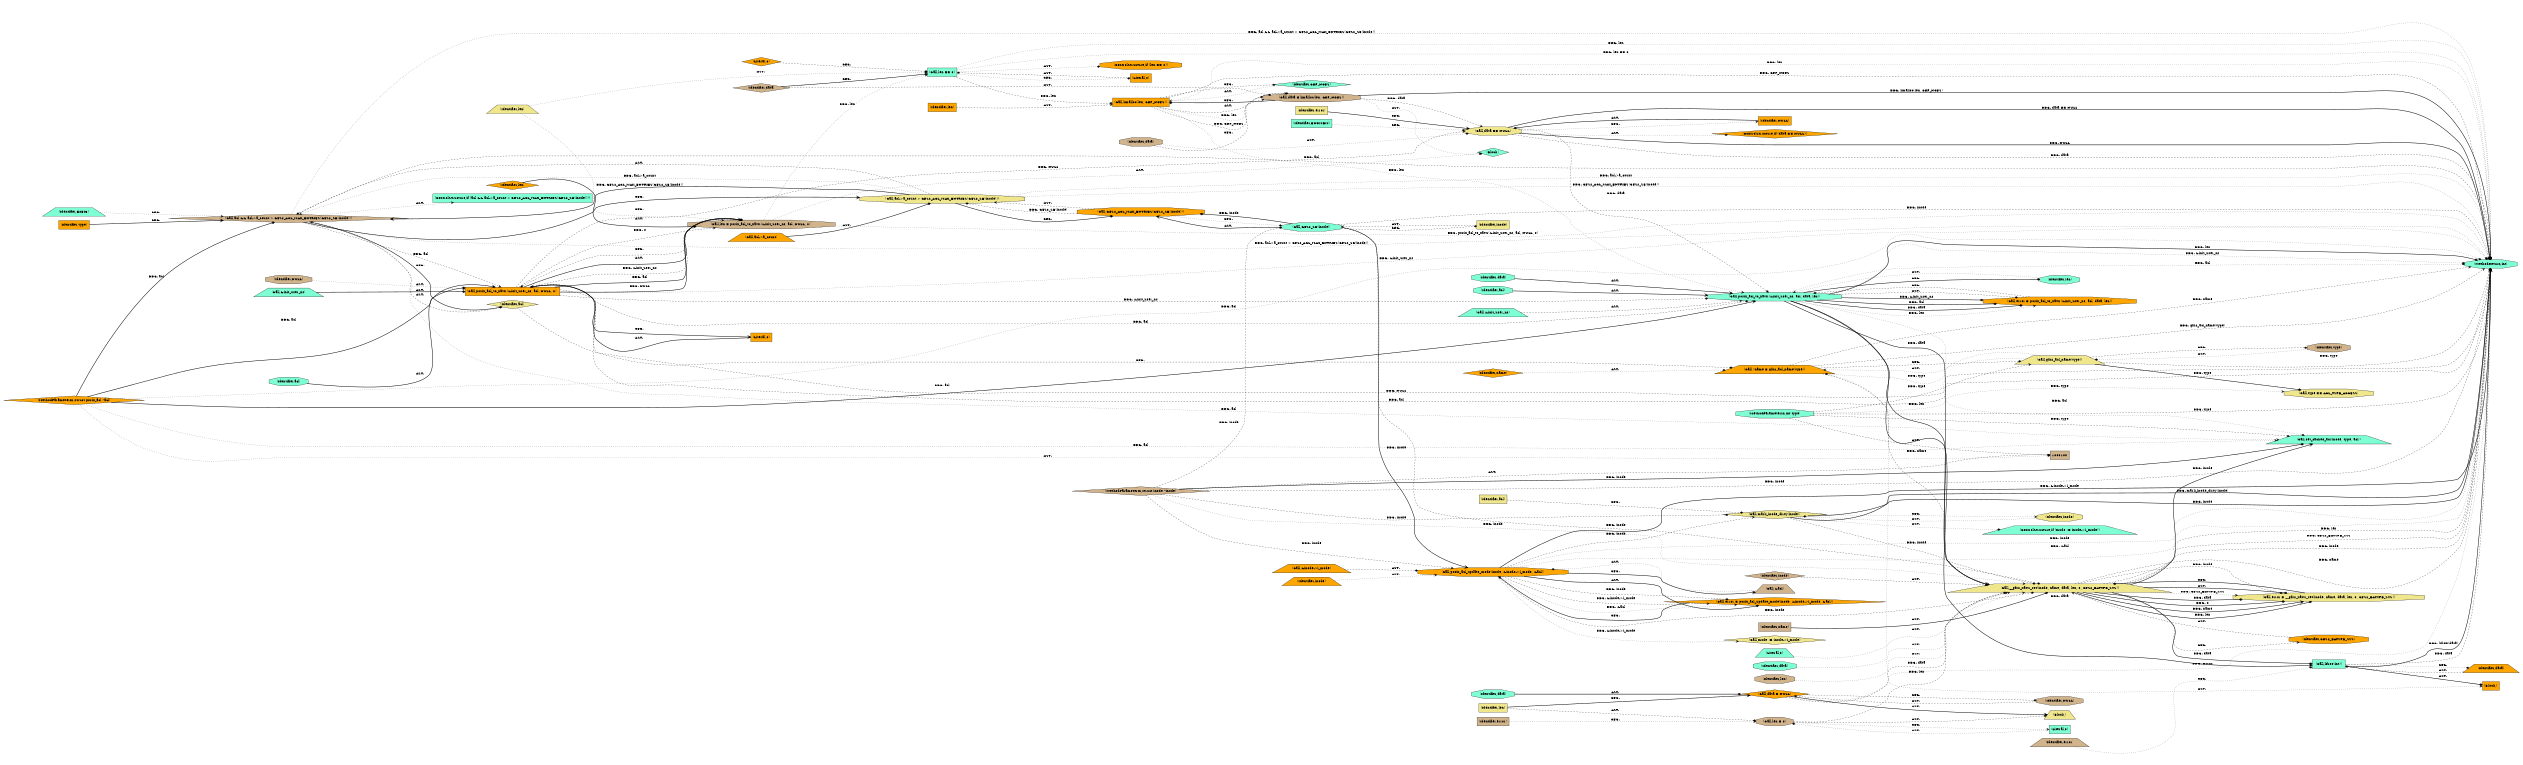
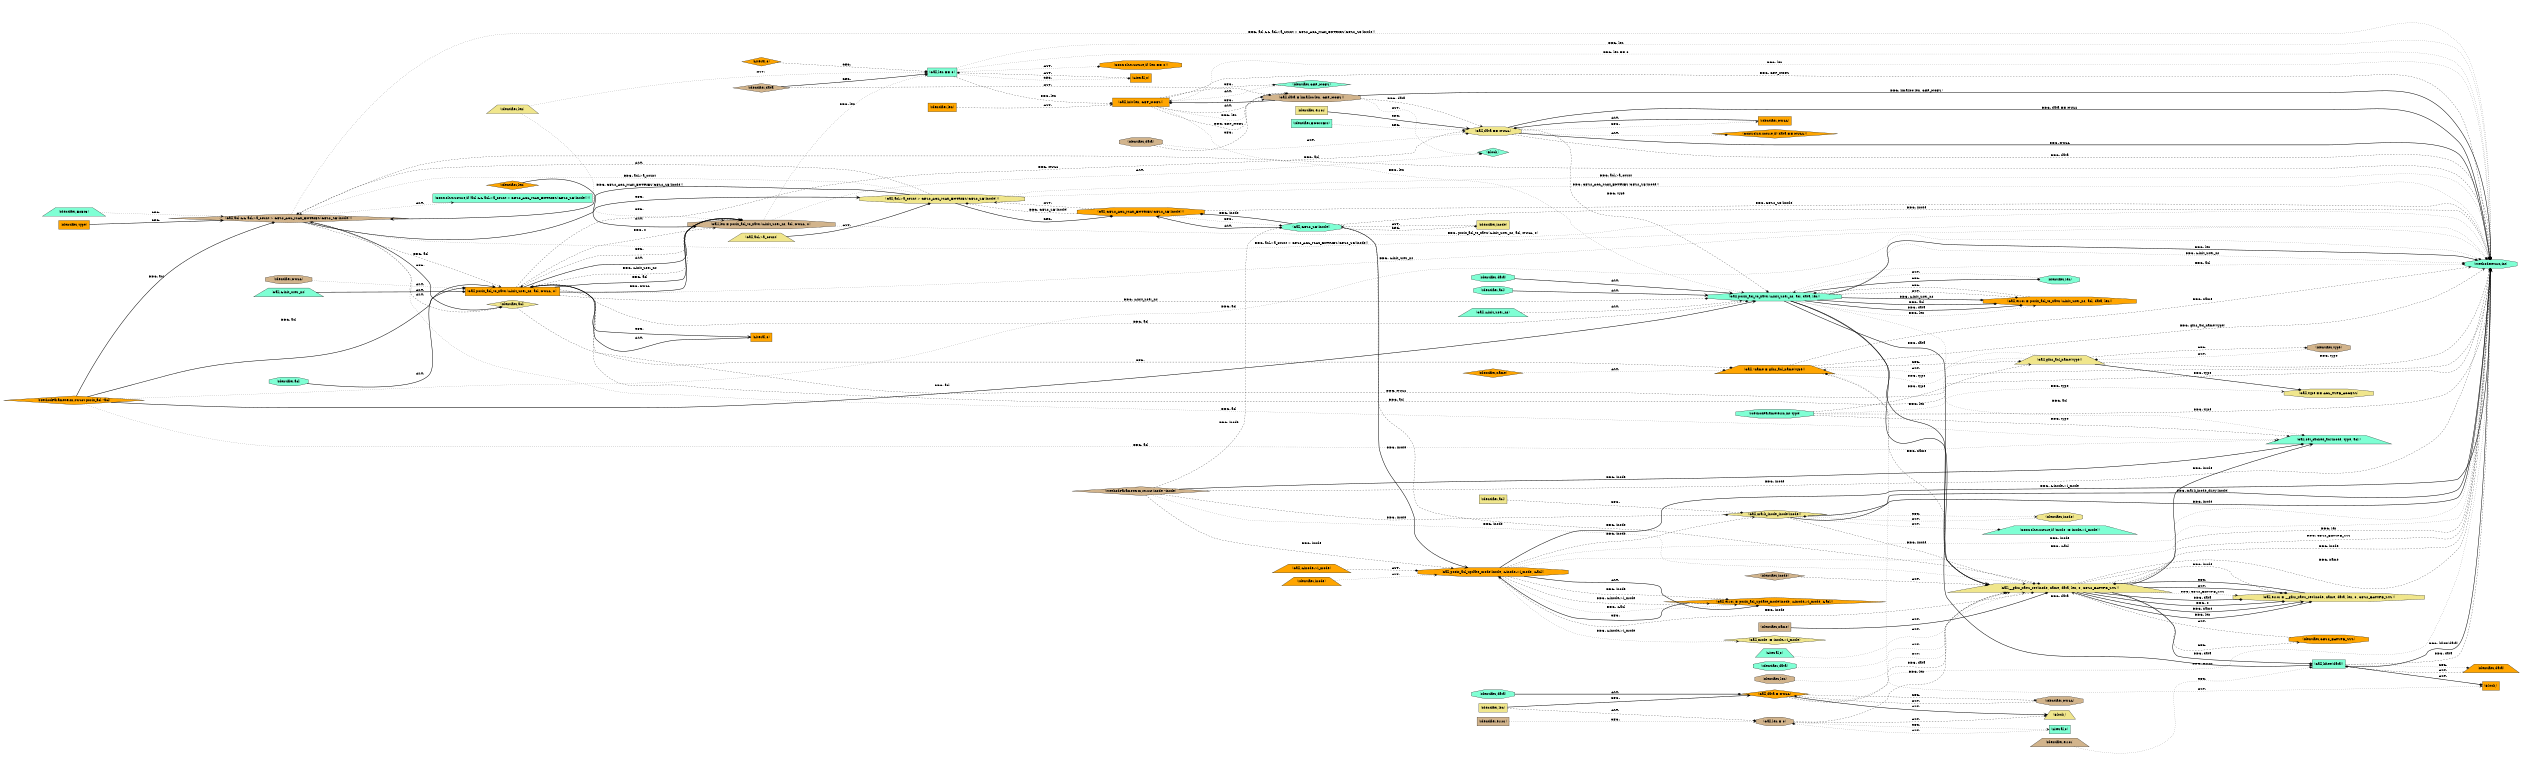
(1141, 102) -> (1141, 102)
(1616, 194) -> (1616, 194)
none -> (1862, 205)
(761, 237) -> (761, 237)
(2060, 455) -> none
(1775, 514) -> (1775, 514)
(1775, 589) -> none
(2329, 664) -> (2329, 664)
